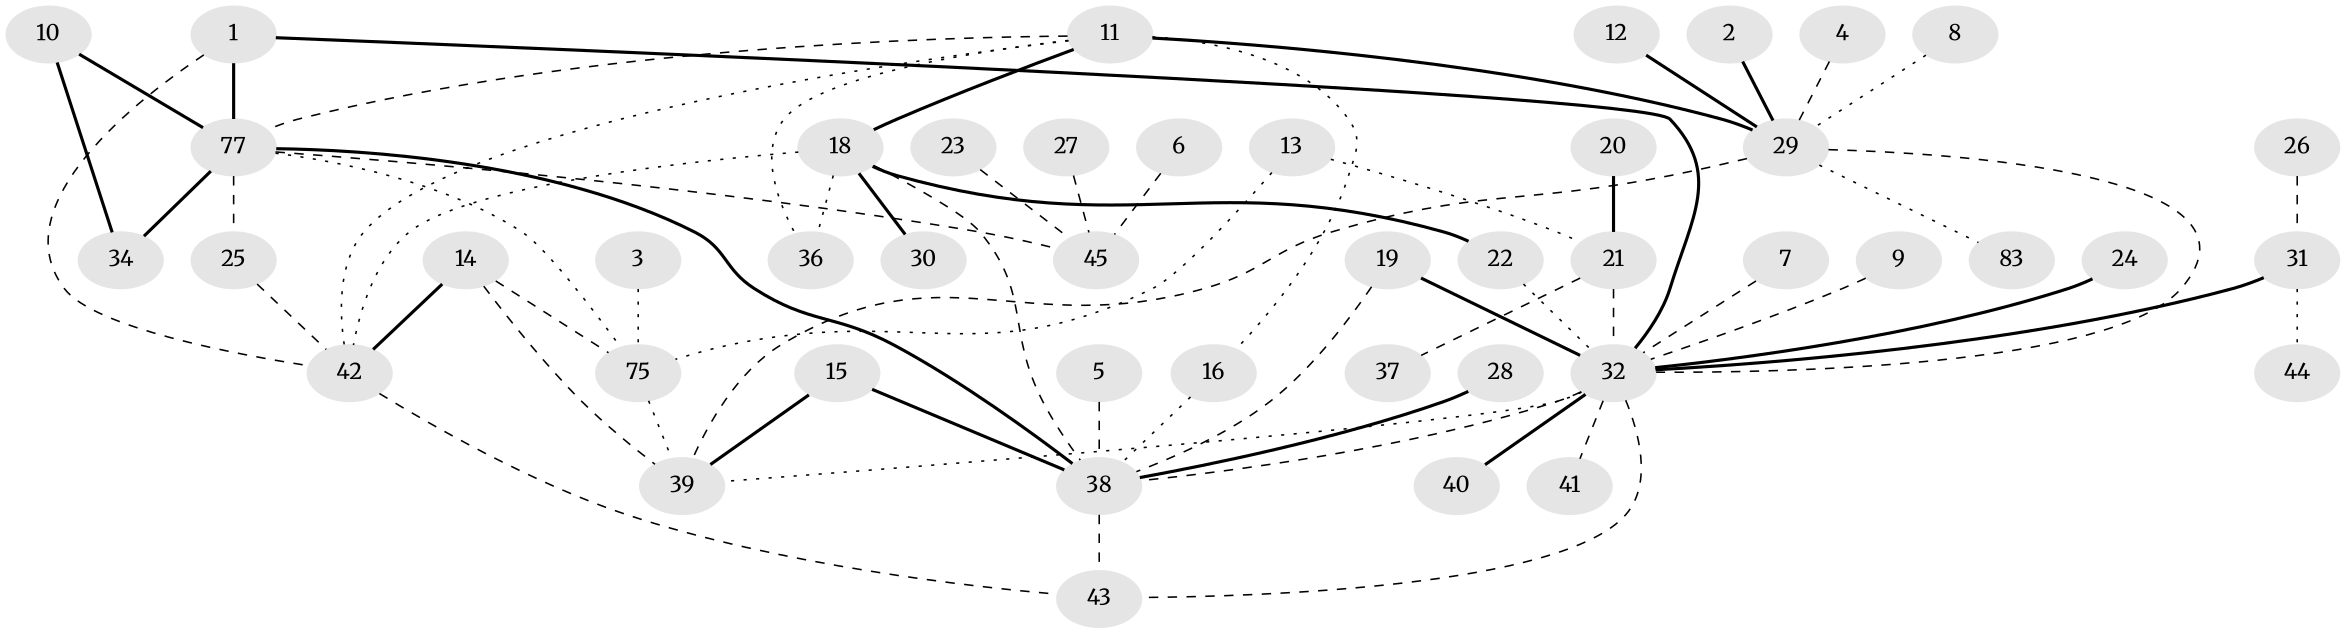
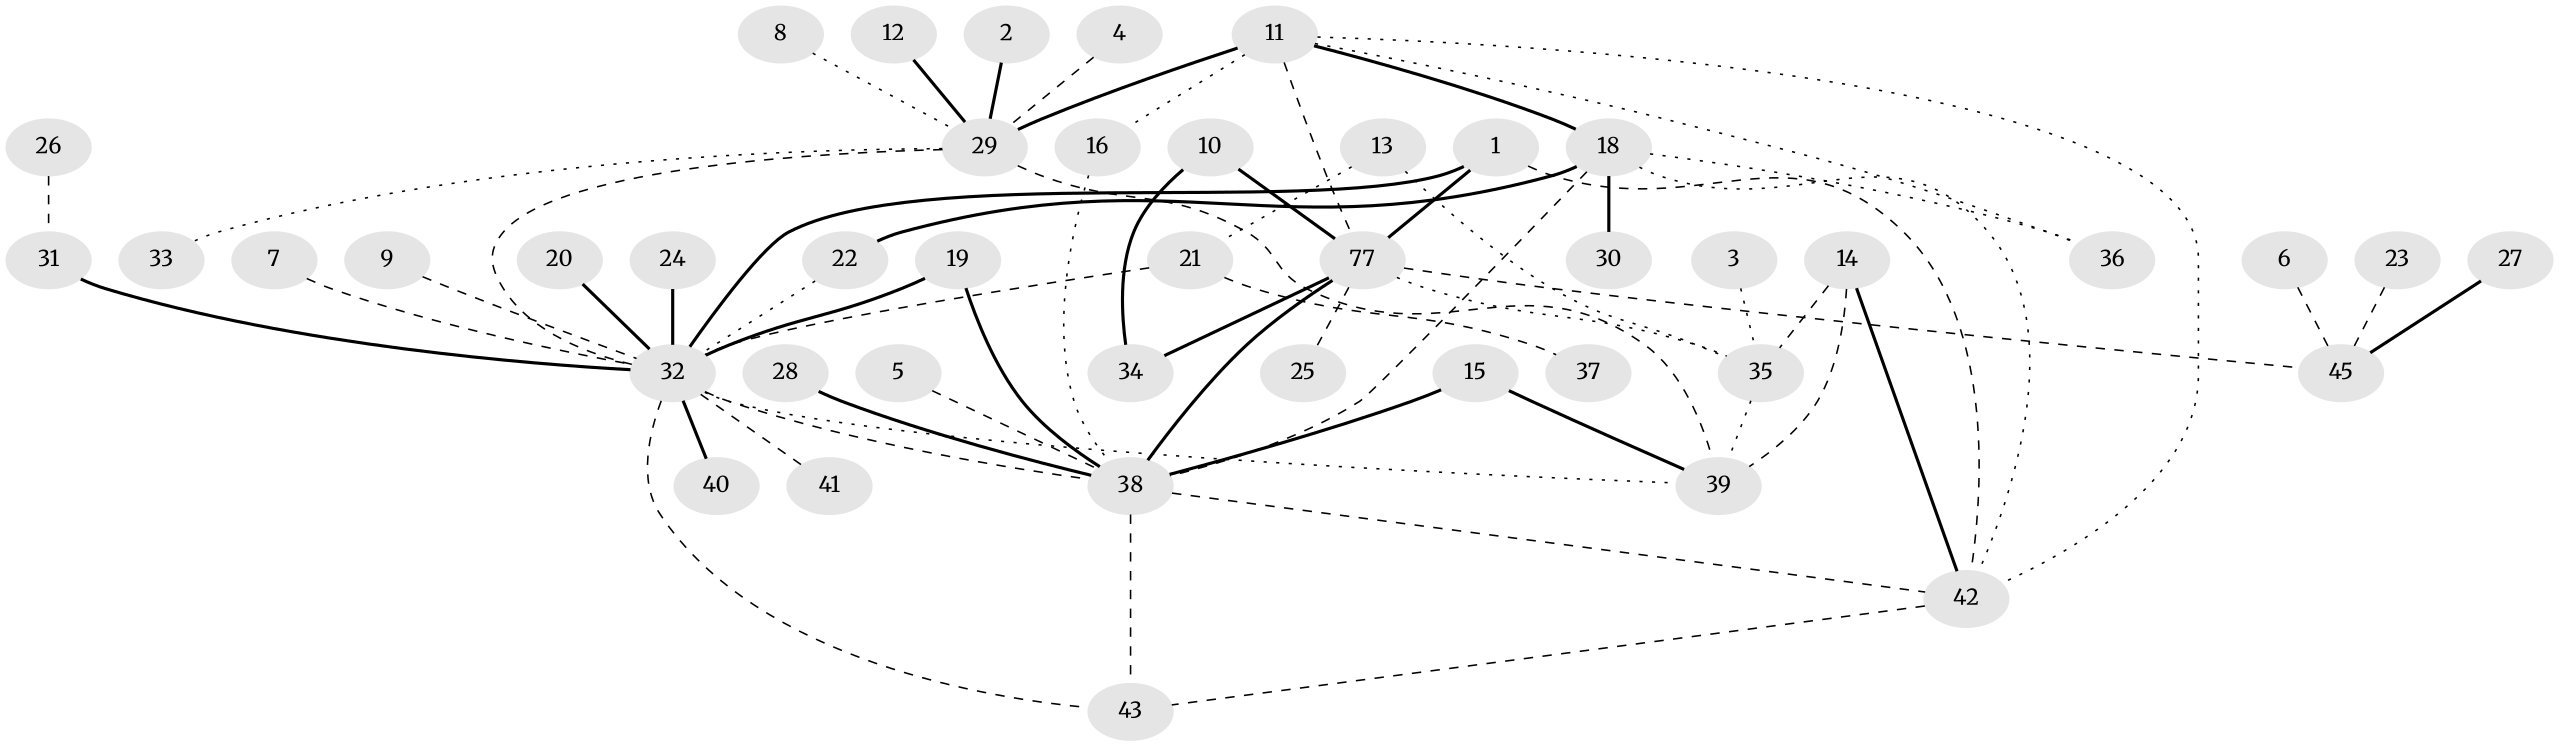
(1079, 194) -> (2426, 317)
(1614, 204) -> (616, 317)
(2012, 260) -> (162, 260)
(292, 317) -> (1549, 543)
(638, 373) -> (1761, 373)
(2297, 373) -> none
(1271, 401) -> (1015, 391)
